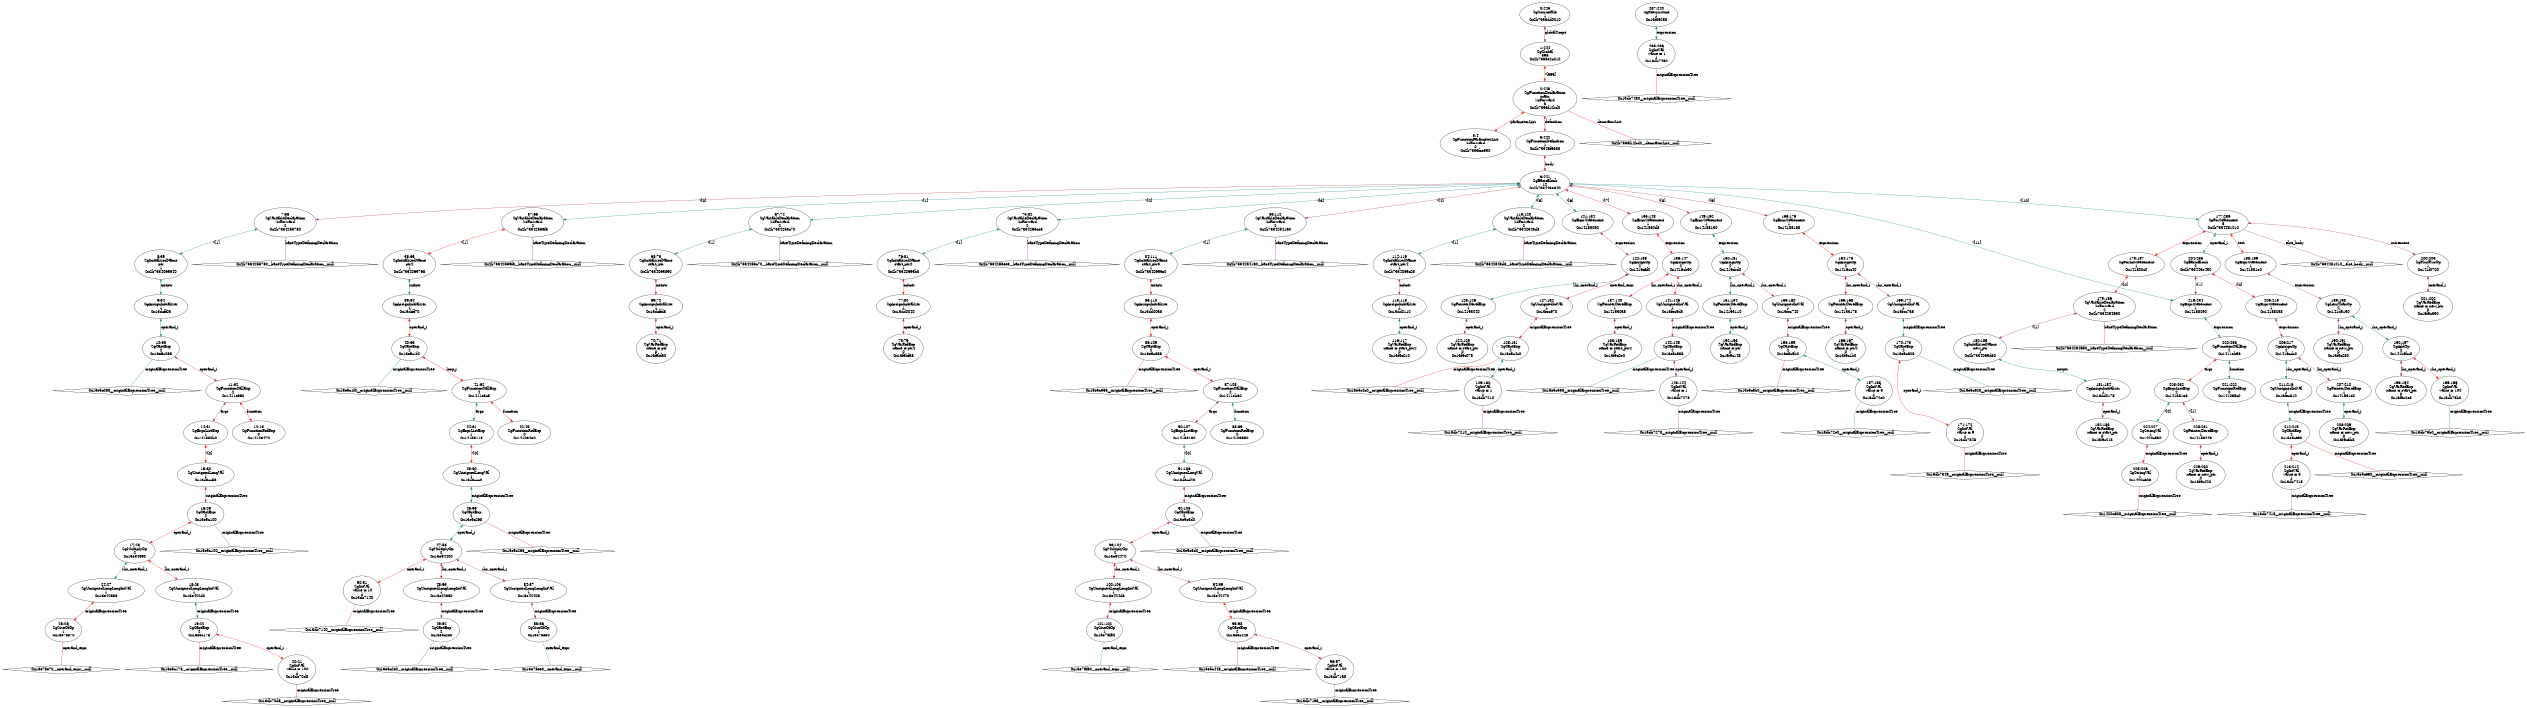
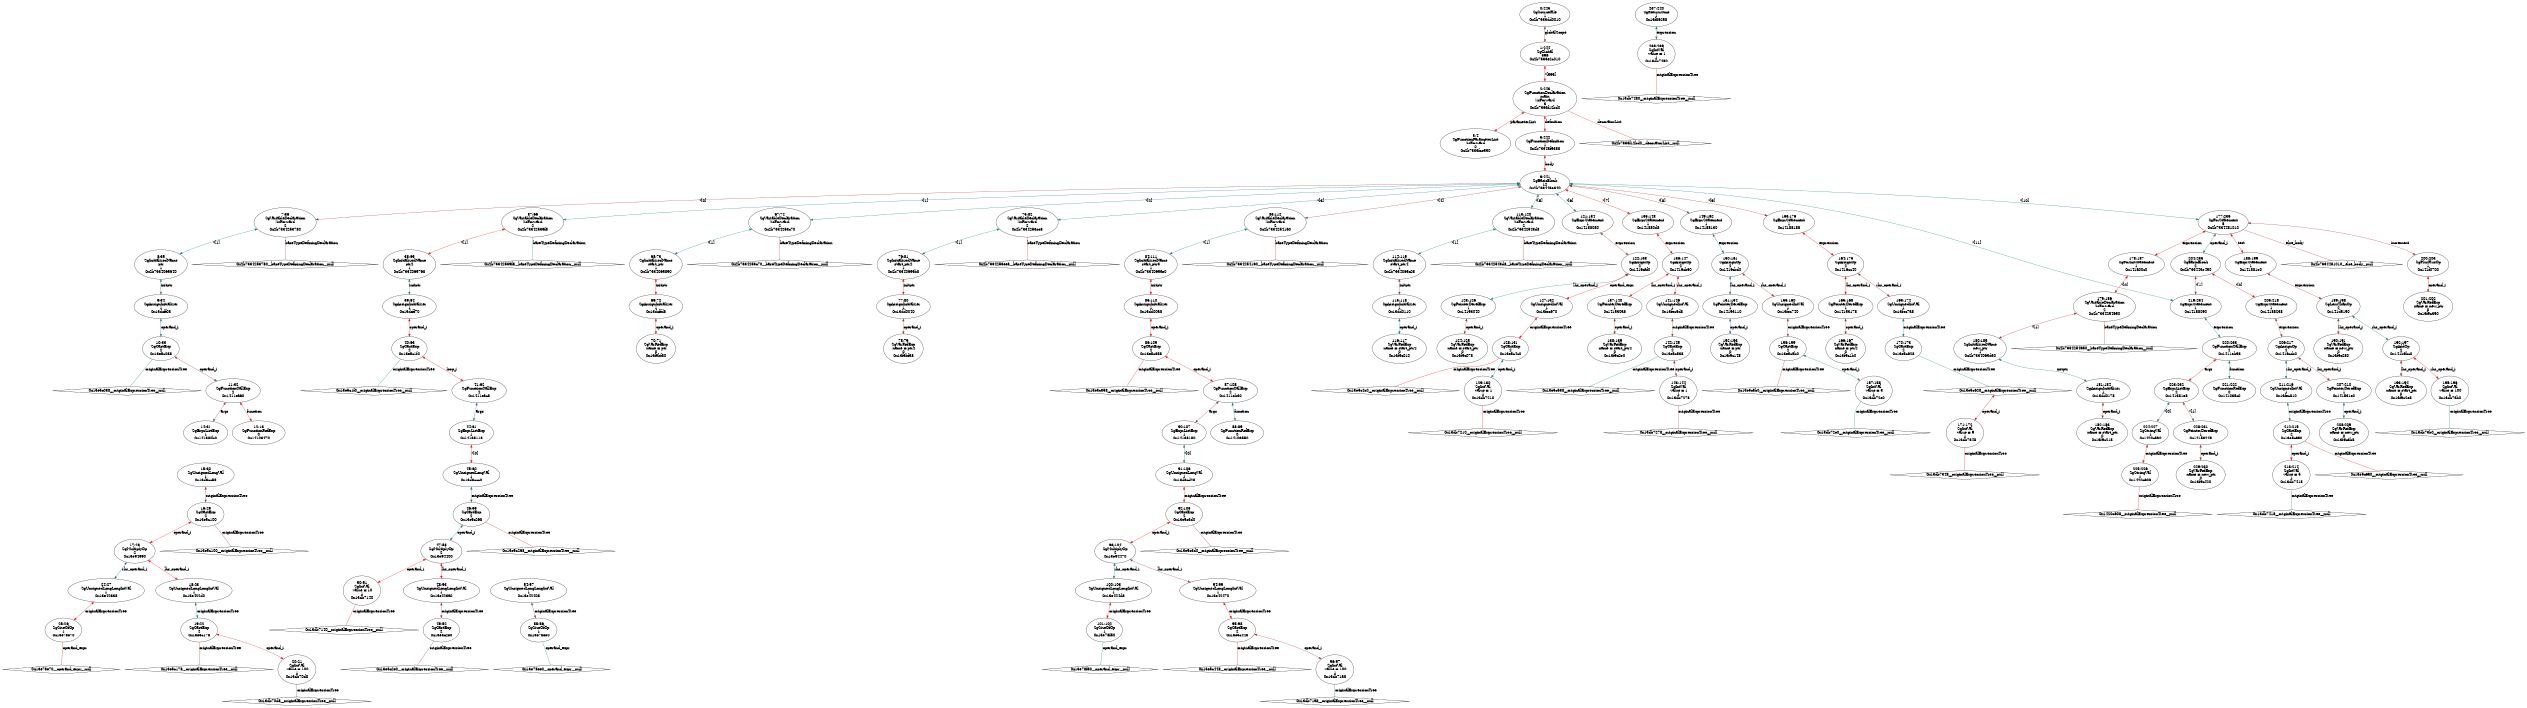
(1905, 407) -> (1985, 408)
(524, 433) -> none
(206, 454) -> none
(481, 571) -> none
(1114, 571) -> (1114, 571)
